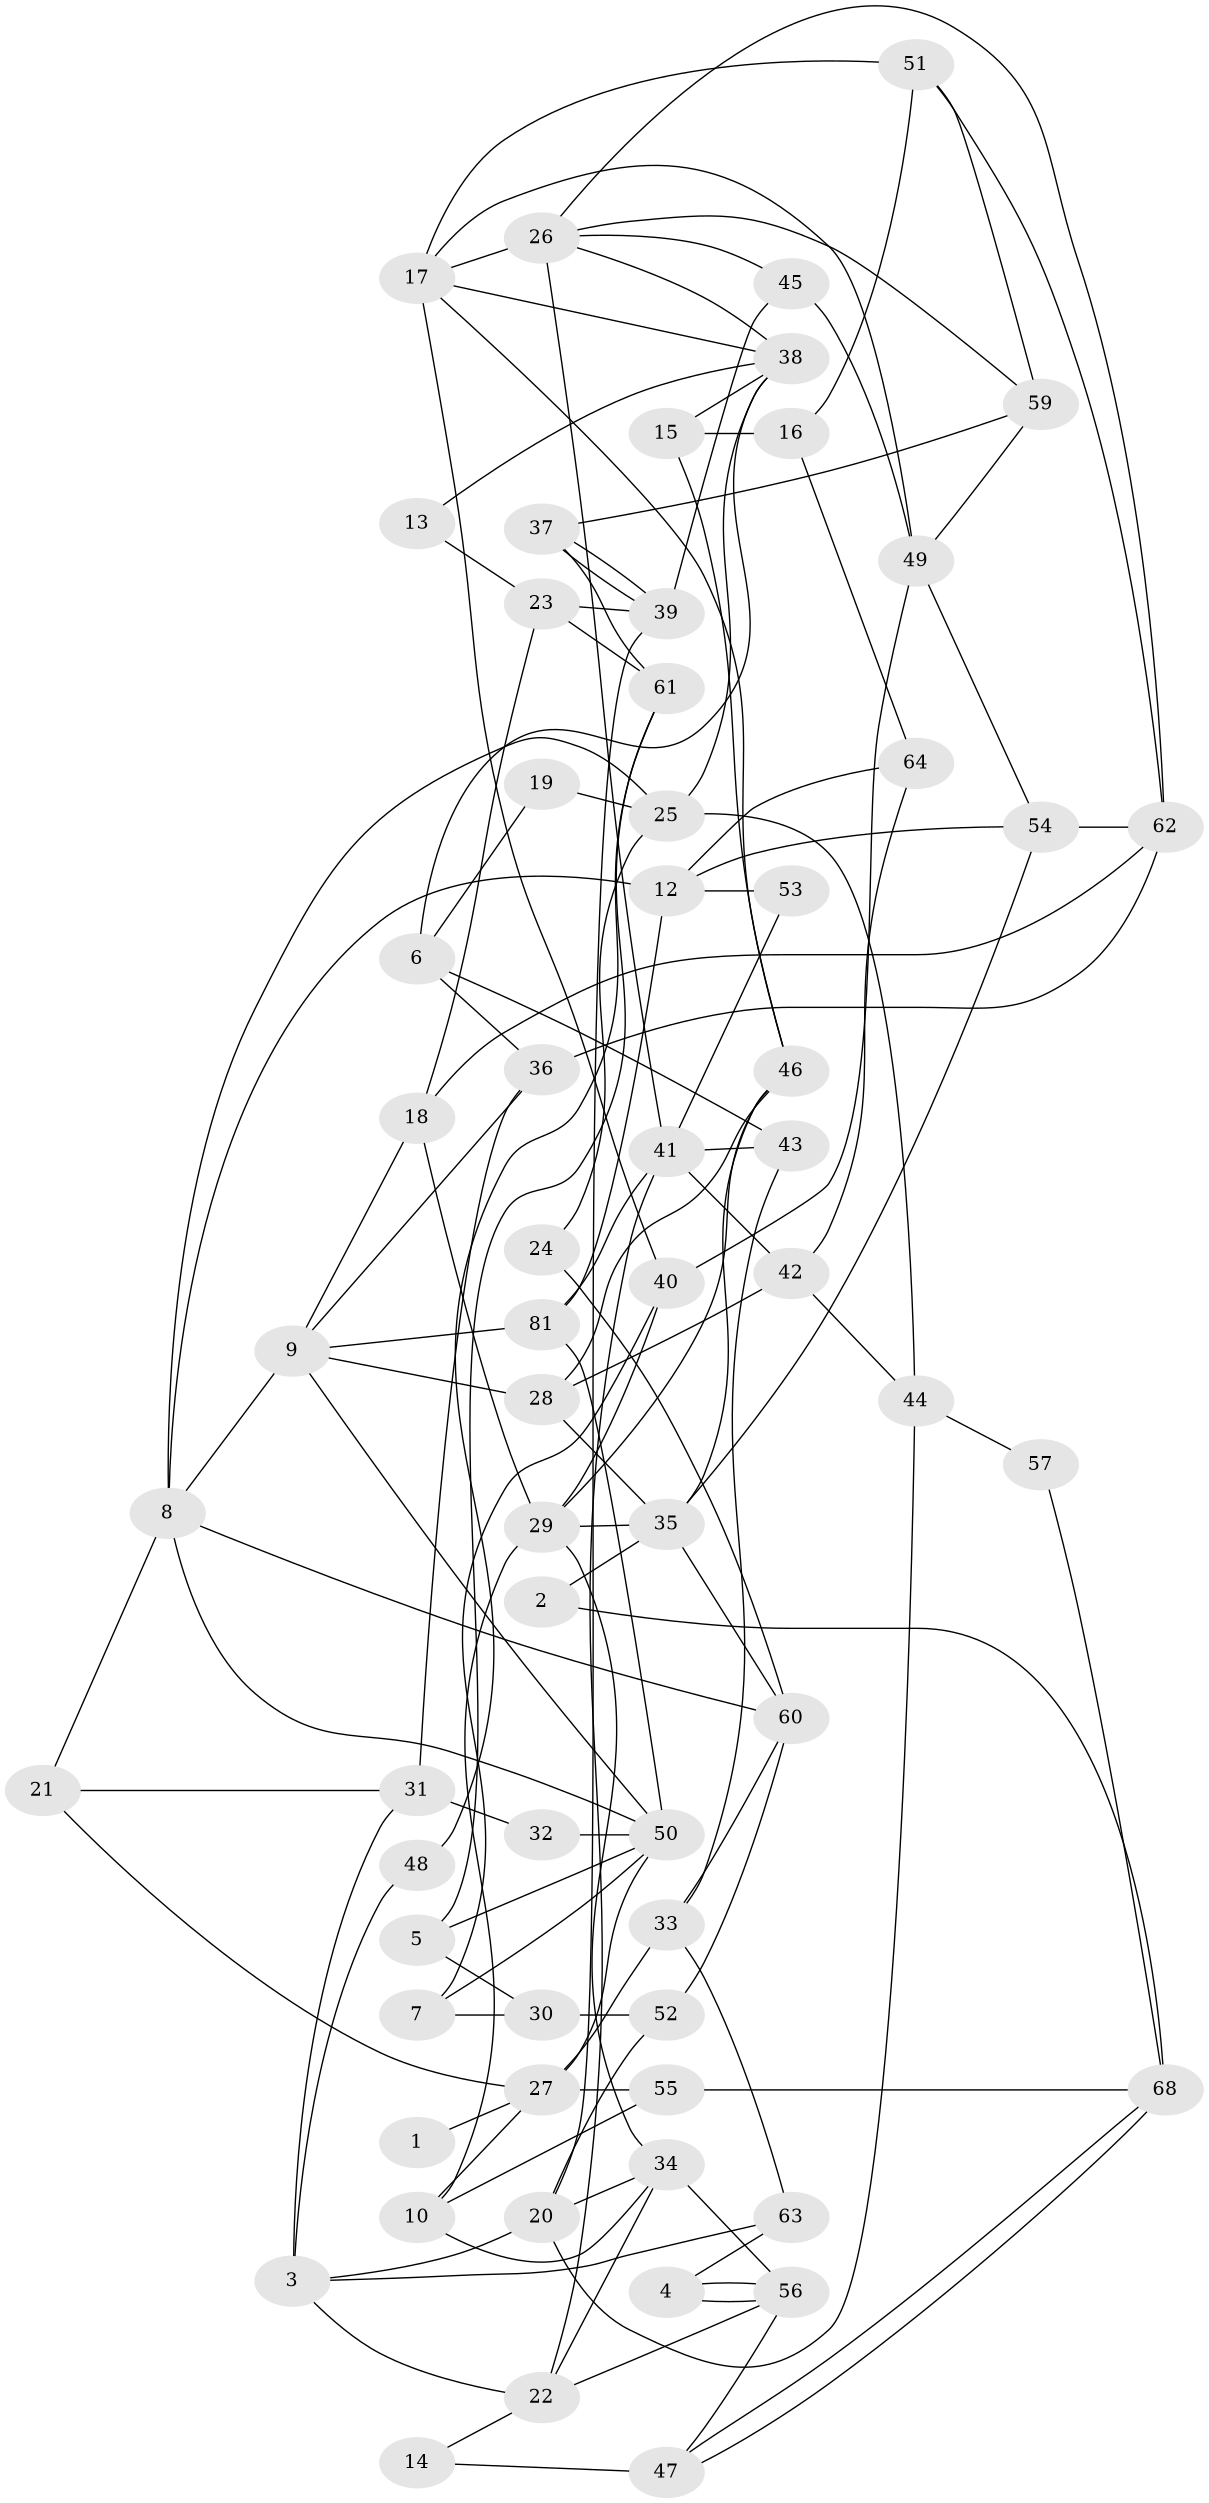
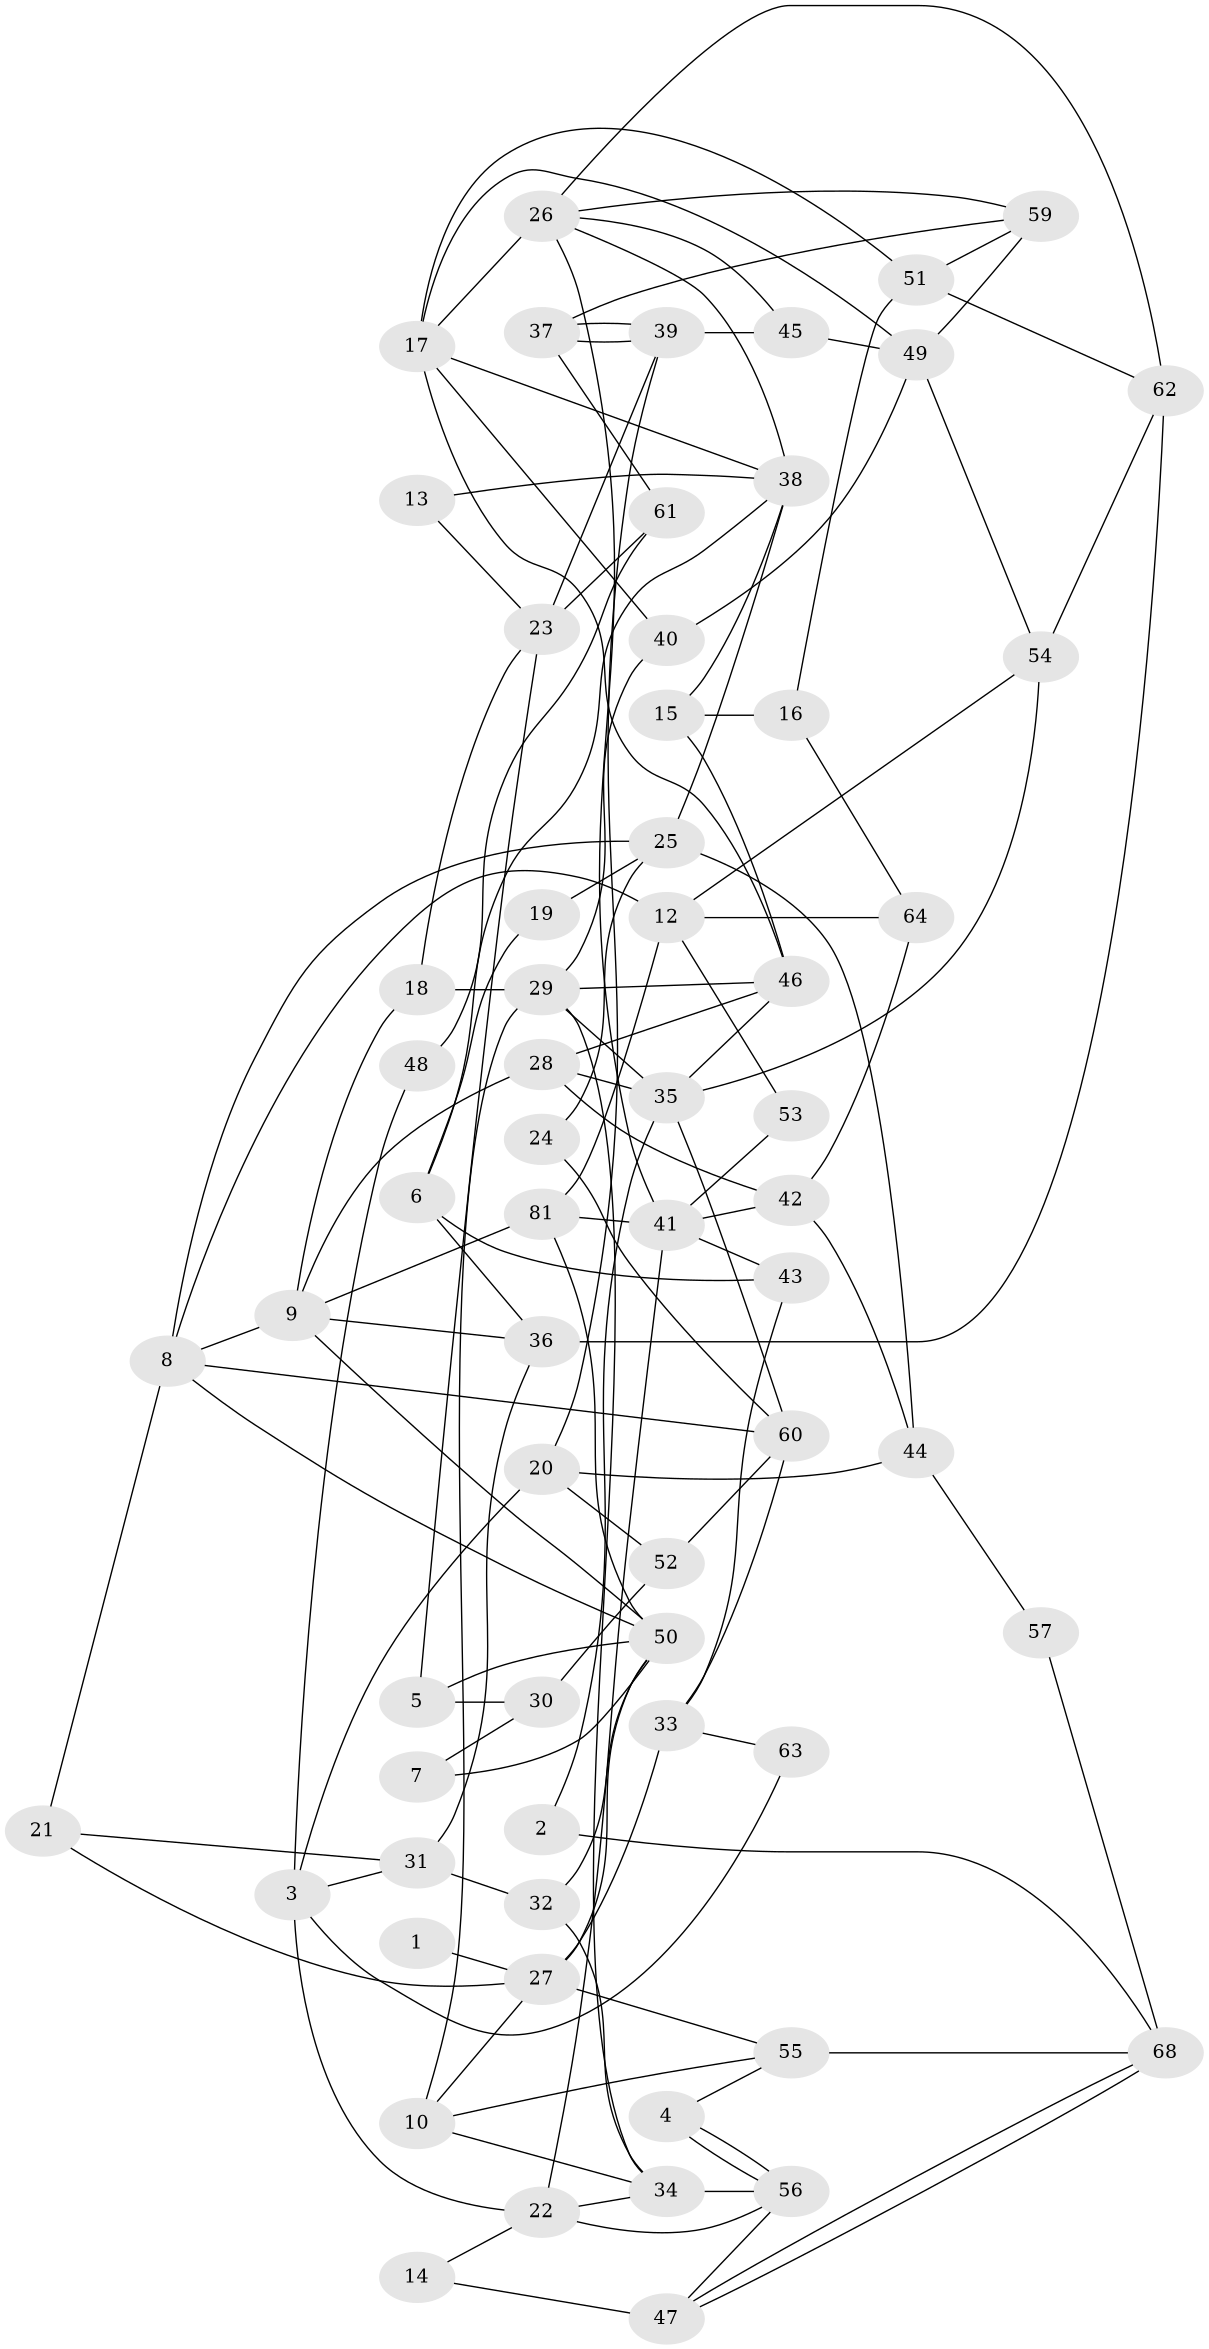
(783, 955) -> none
(480, 1288) -> (483, 1063)
(464, 1641) -> none
(604, 2191) -> (604, 2048)
(729, 2255) -> (729, 2085)
